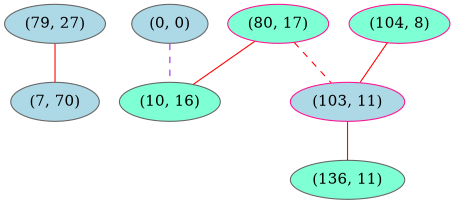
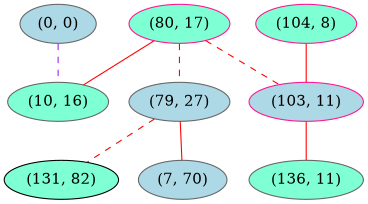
none -> (179, 63)
none -> (61, 180)
